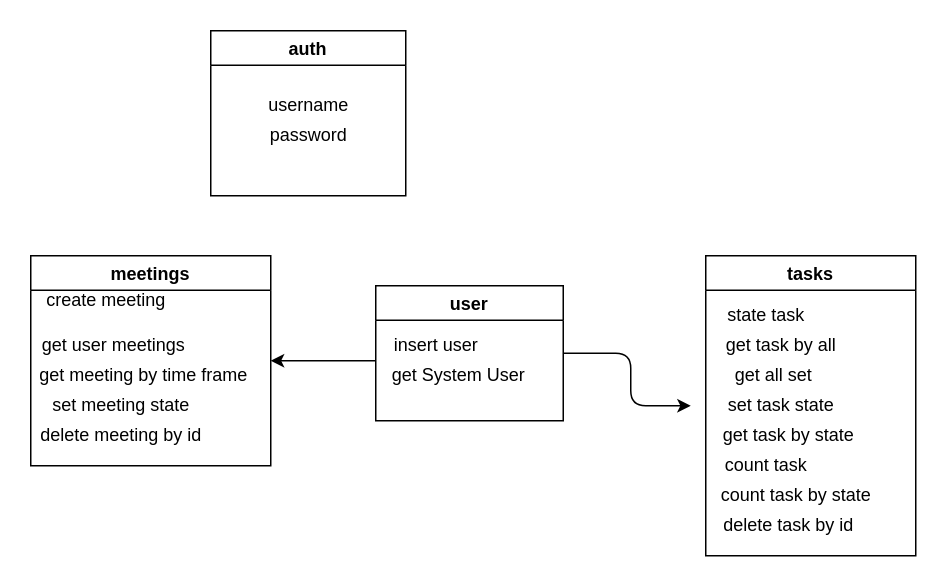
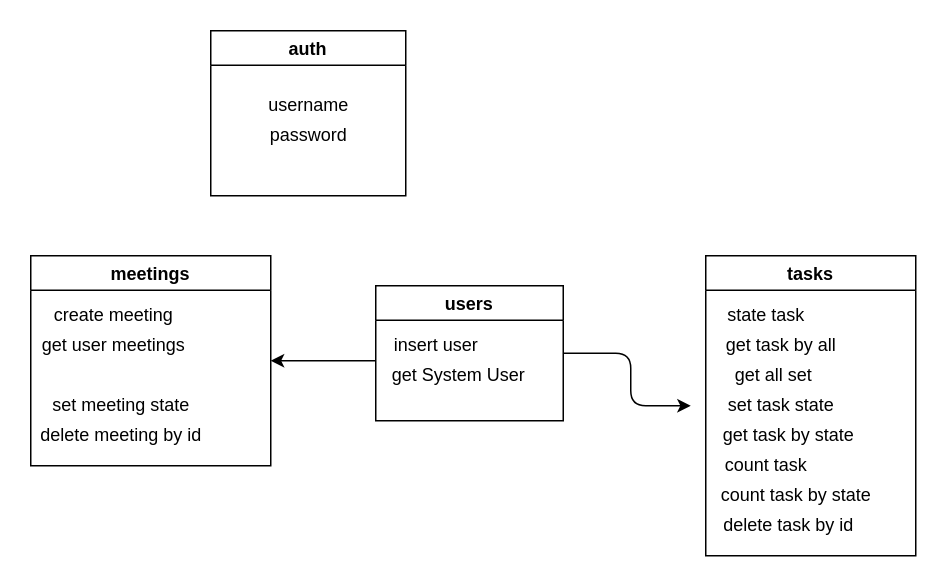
(106, 301) -> (113, 316)
(469, 304) -> (469, 304)
(143, 376) -> none
